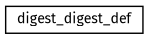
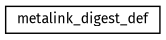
(74, 20) -> (83, 20)
